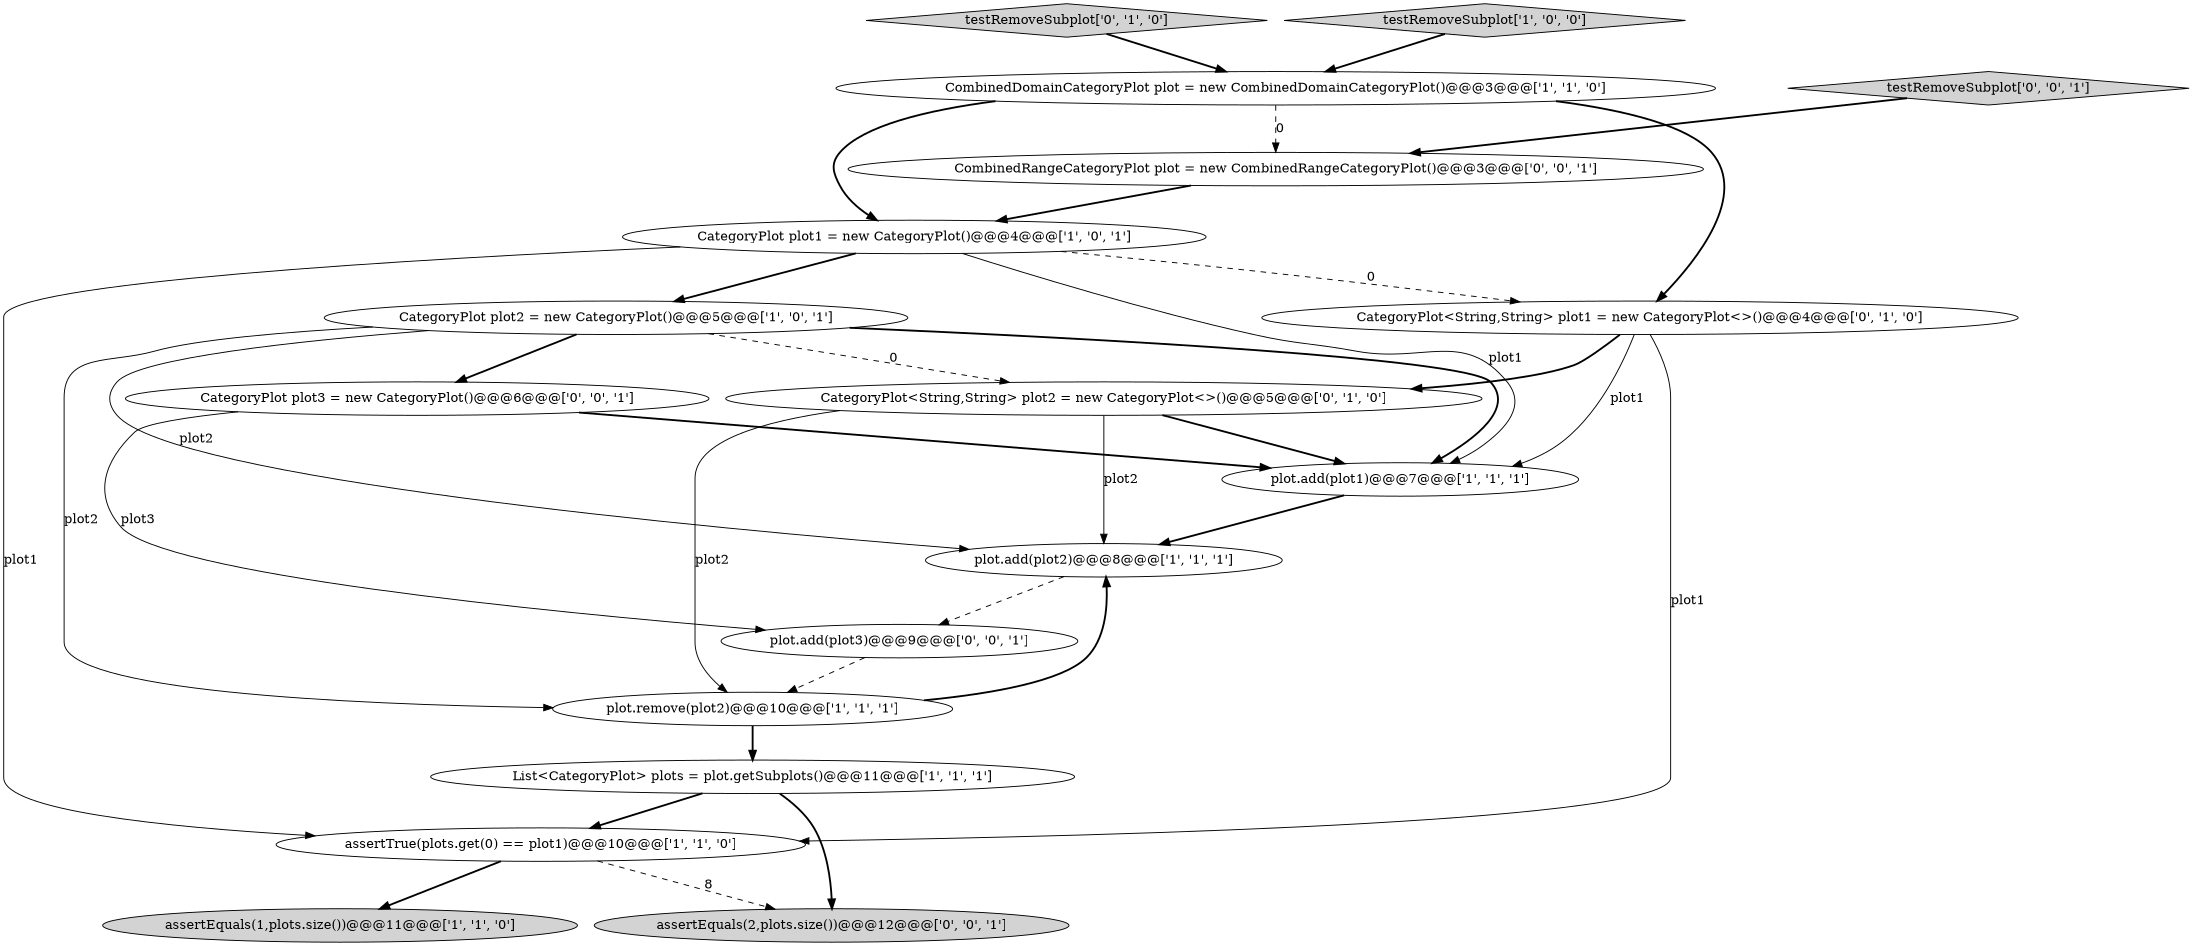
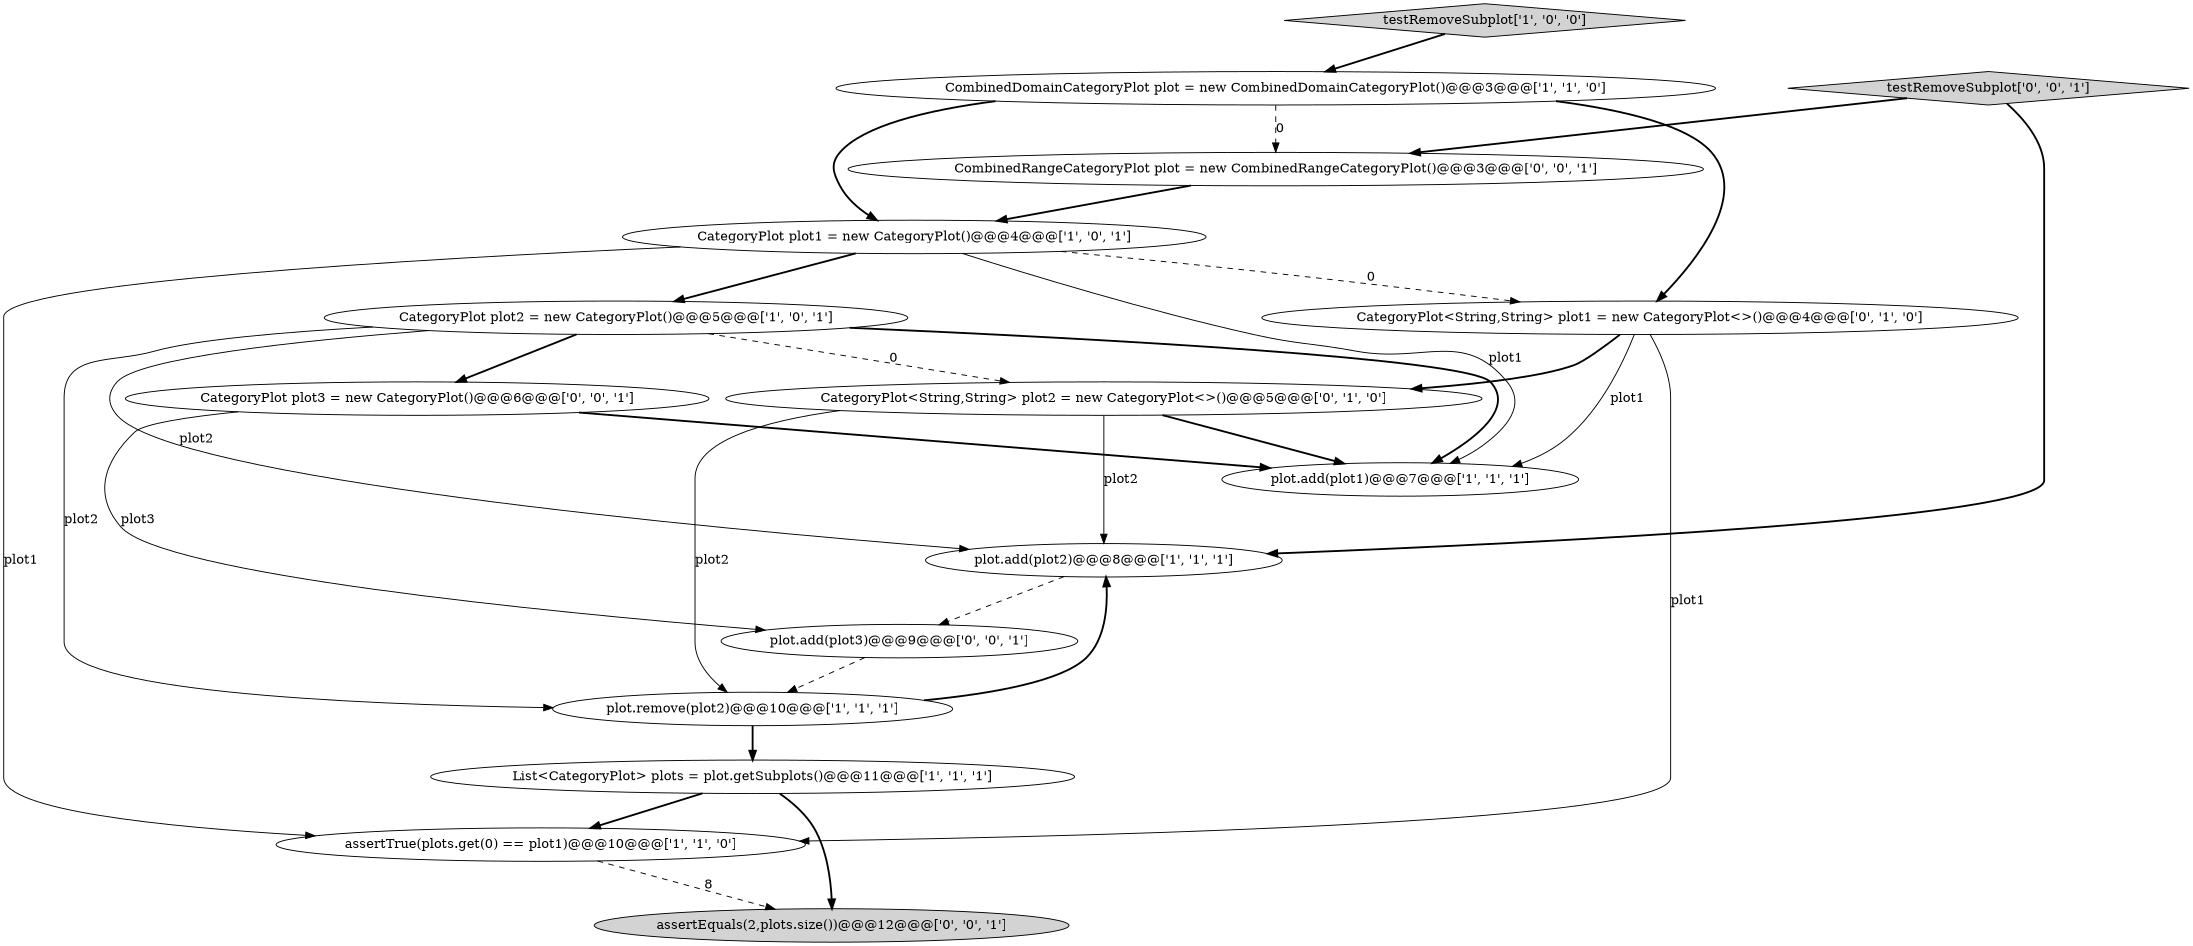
(1067, 20) -> none
(1257, 519) -> (1858, 519)
(340, 925) -> none
